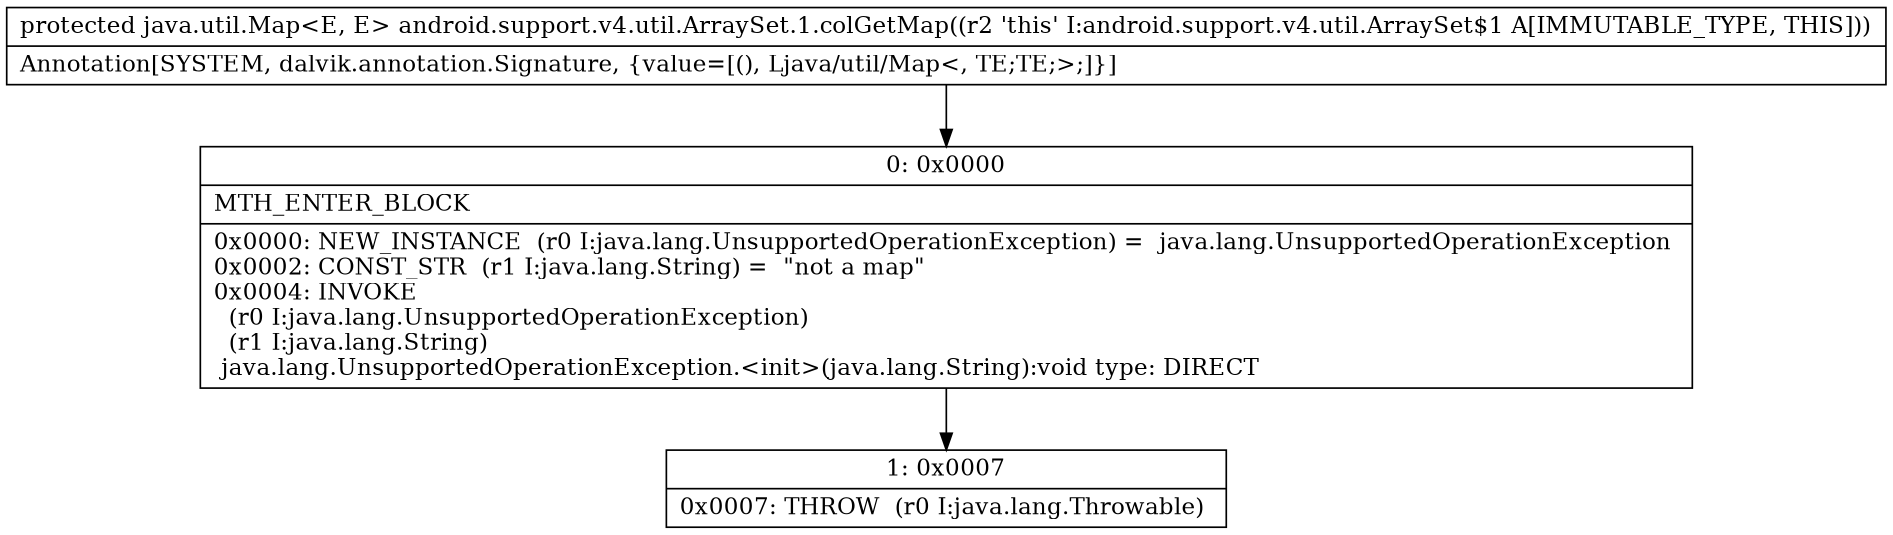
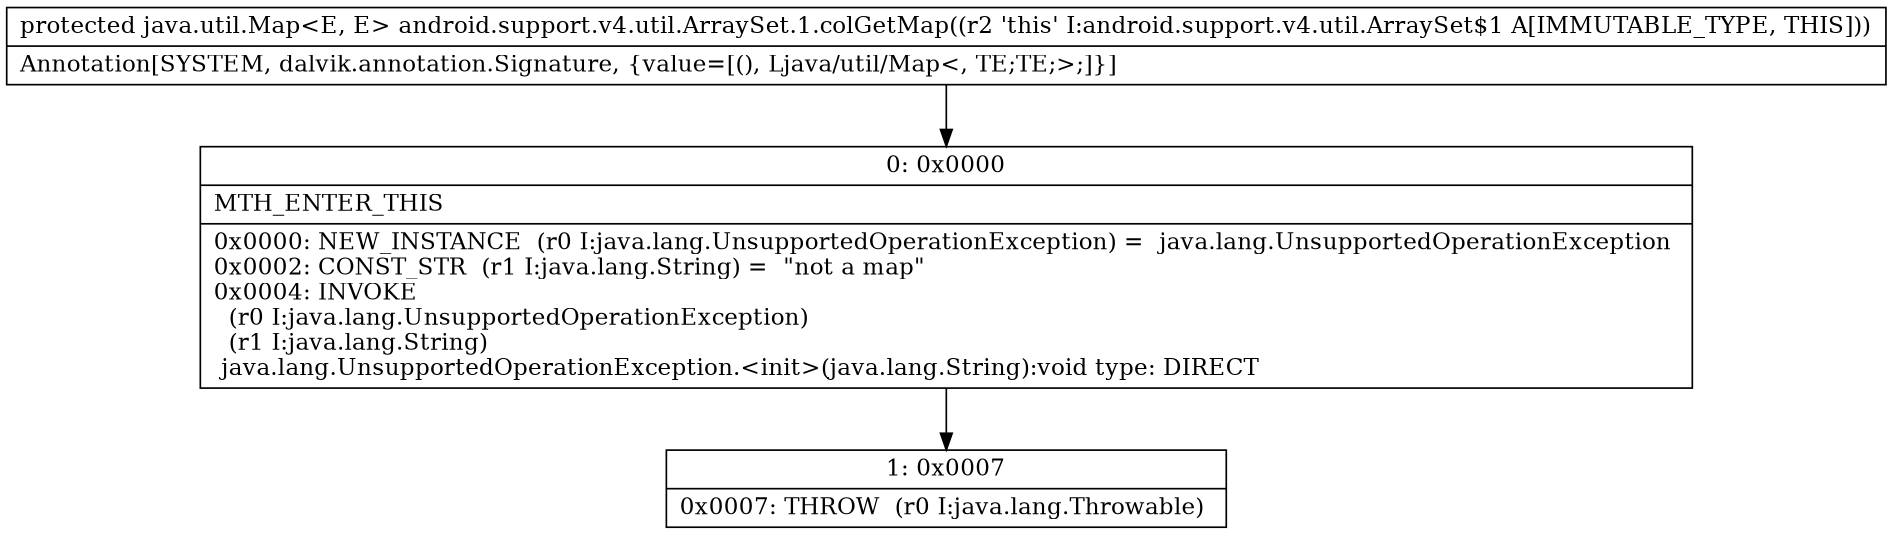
(343, 204) -> (329, 204)
